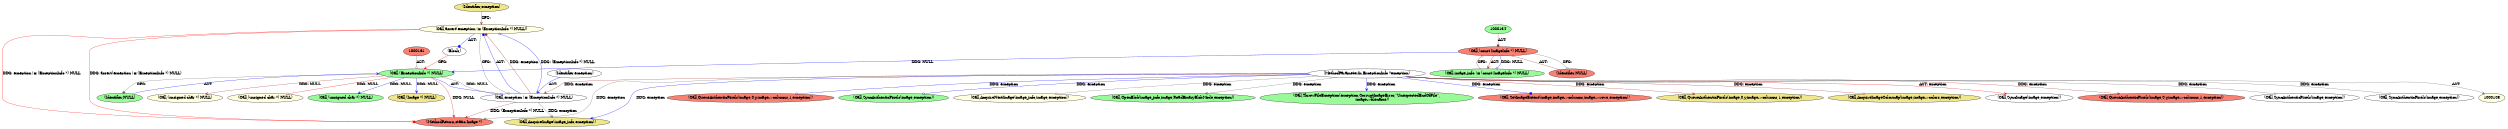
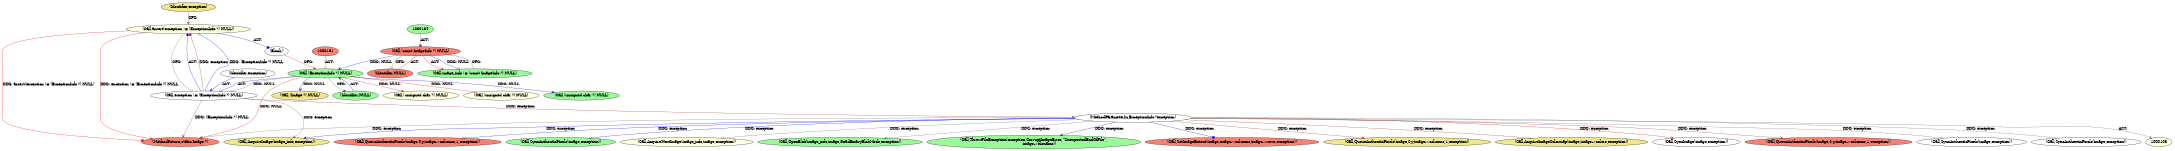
(926, 76) -> (657, 112)
(1933, 85) -> (1594, 129)
